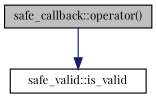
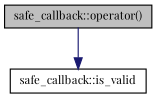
(78, 81) -> (78, 81)
